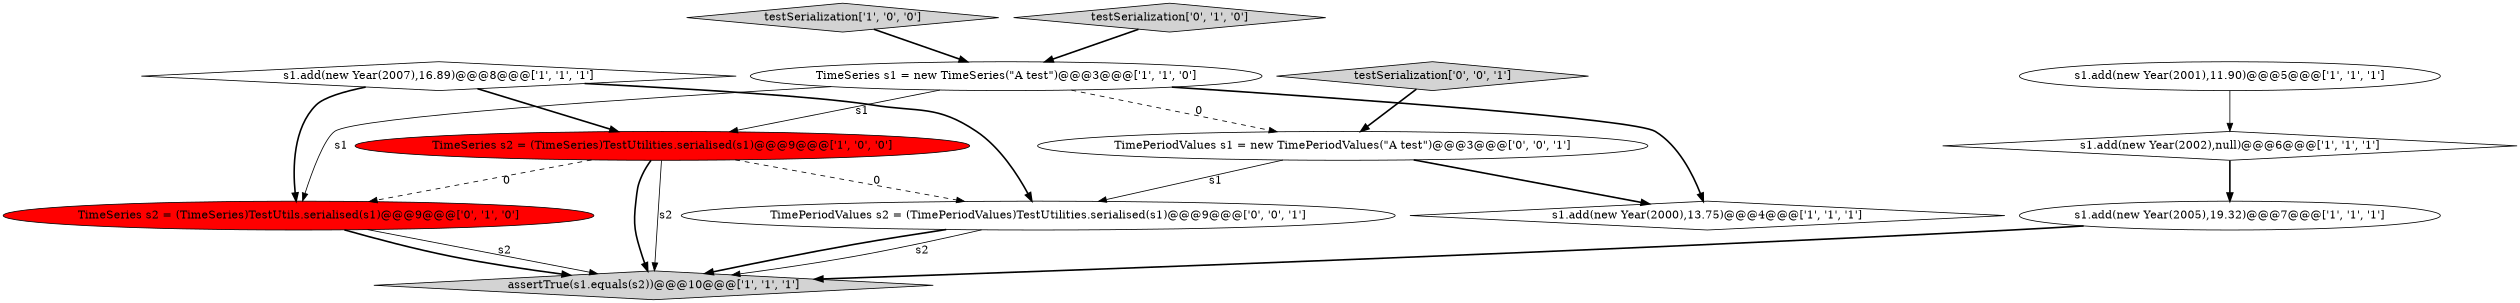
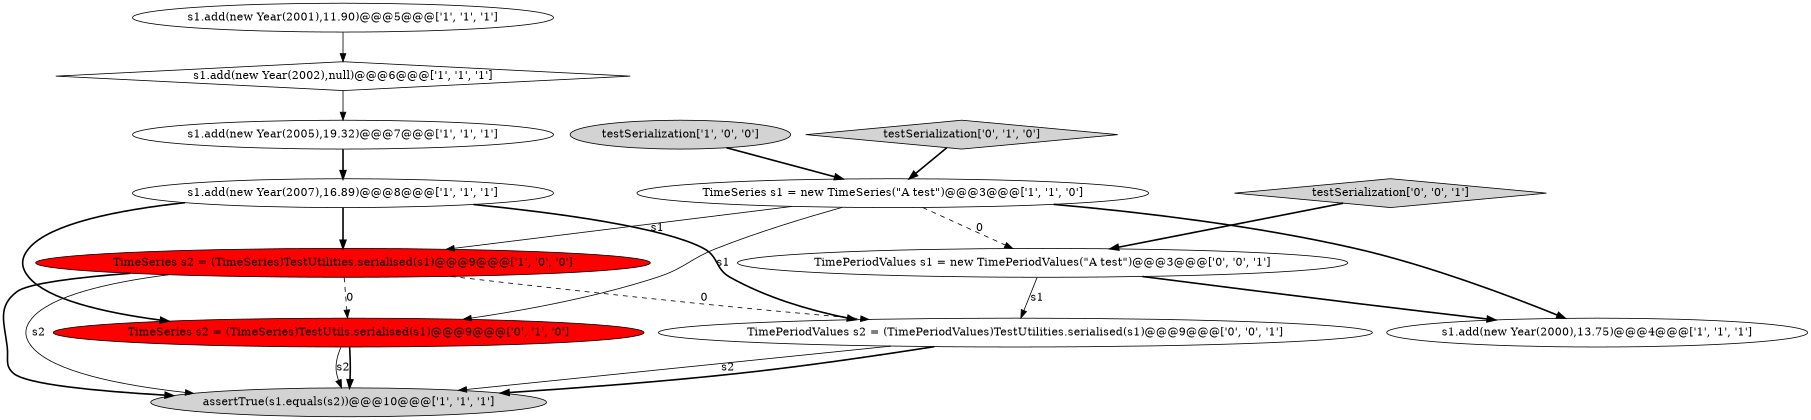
(843, 18) -> (680, 135)
(439, 76) -> (343, 193)
(2230, 177) -> (343, 101)
(1707, 216) -> (1597, 333)
(1454, 255) -> (343, 160)
(654, 285) -> (349, 402)
